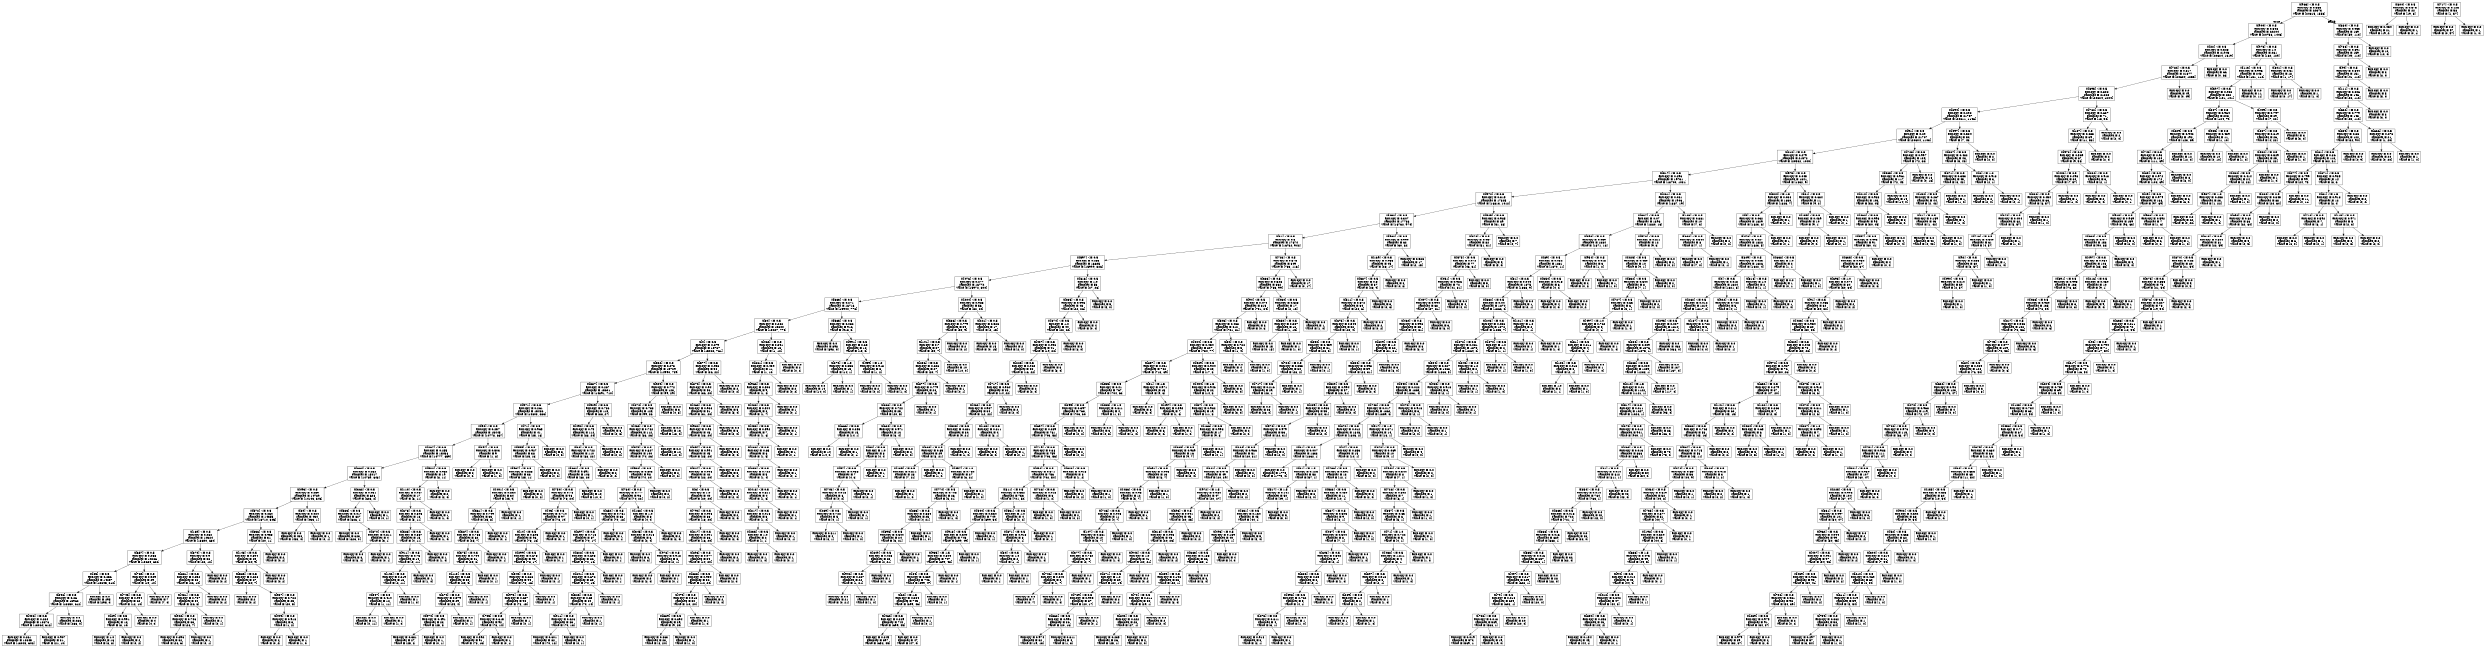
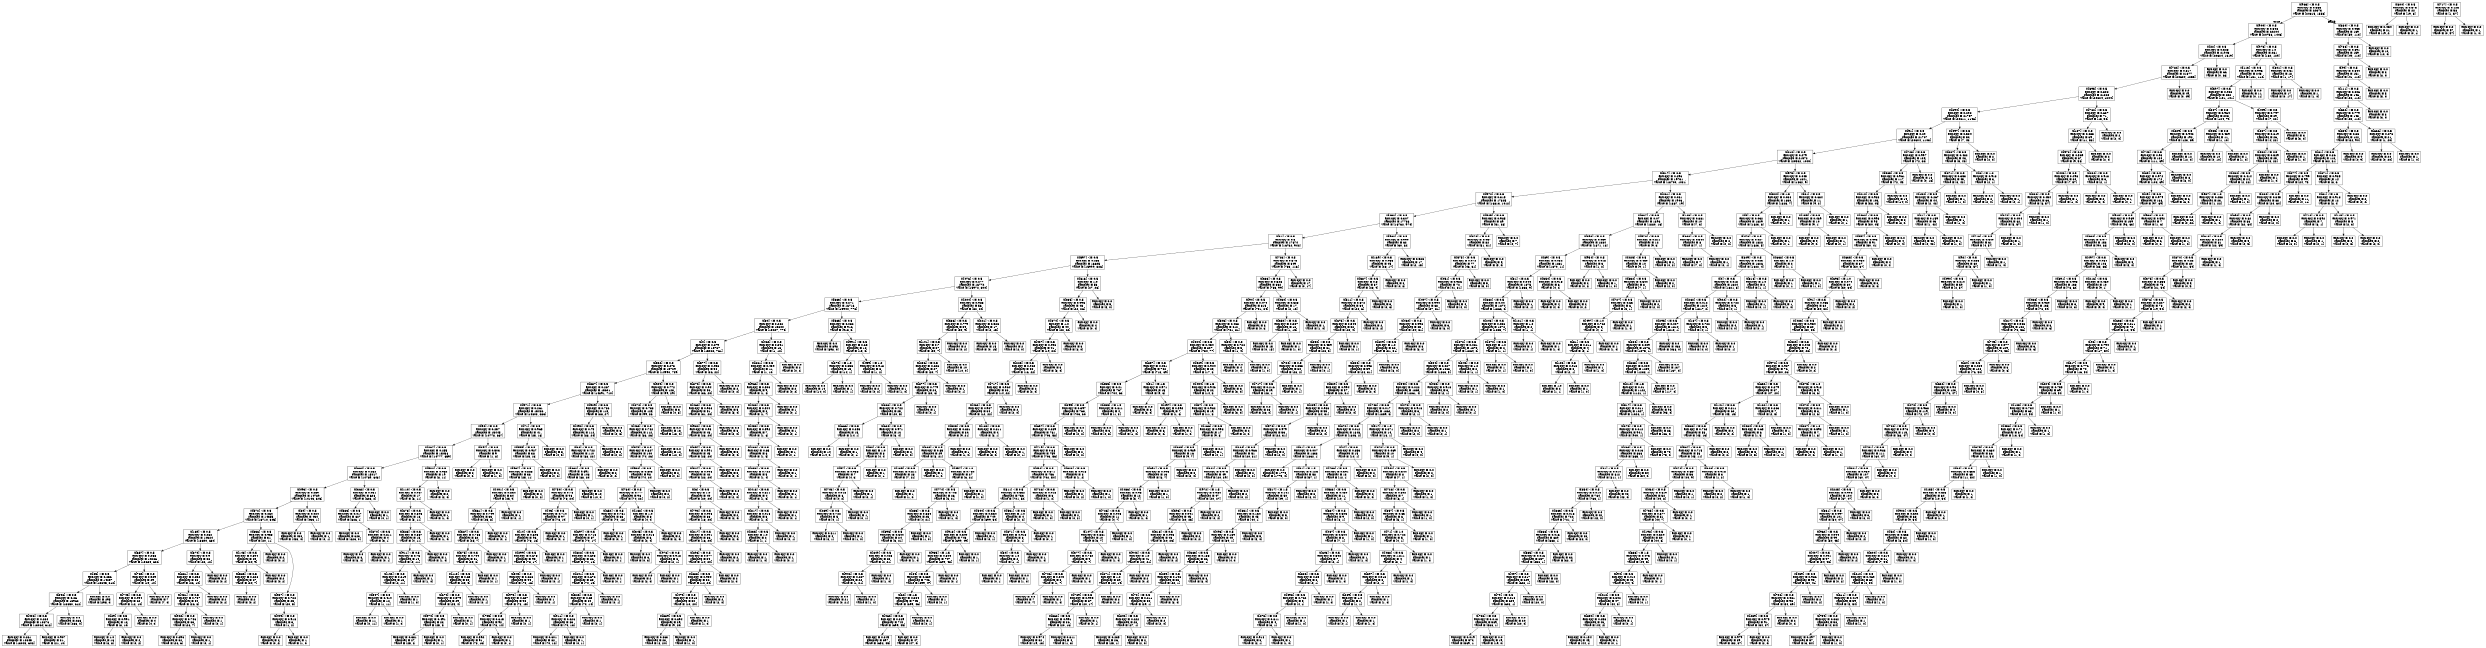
none -> (1335, 504)
(264, 589) -> (293, 563)
